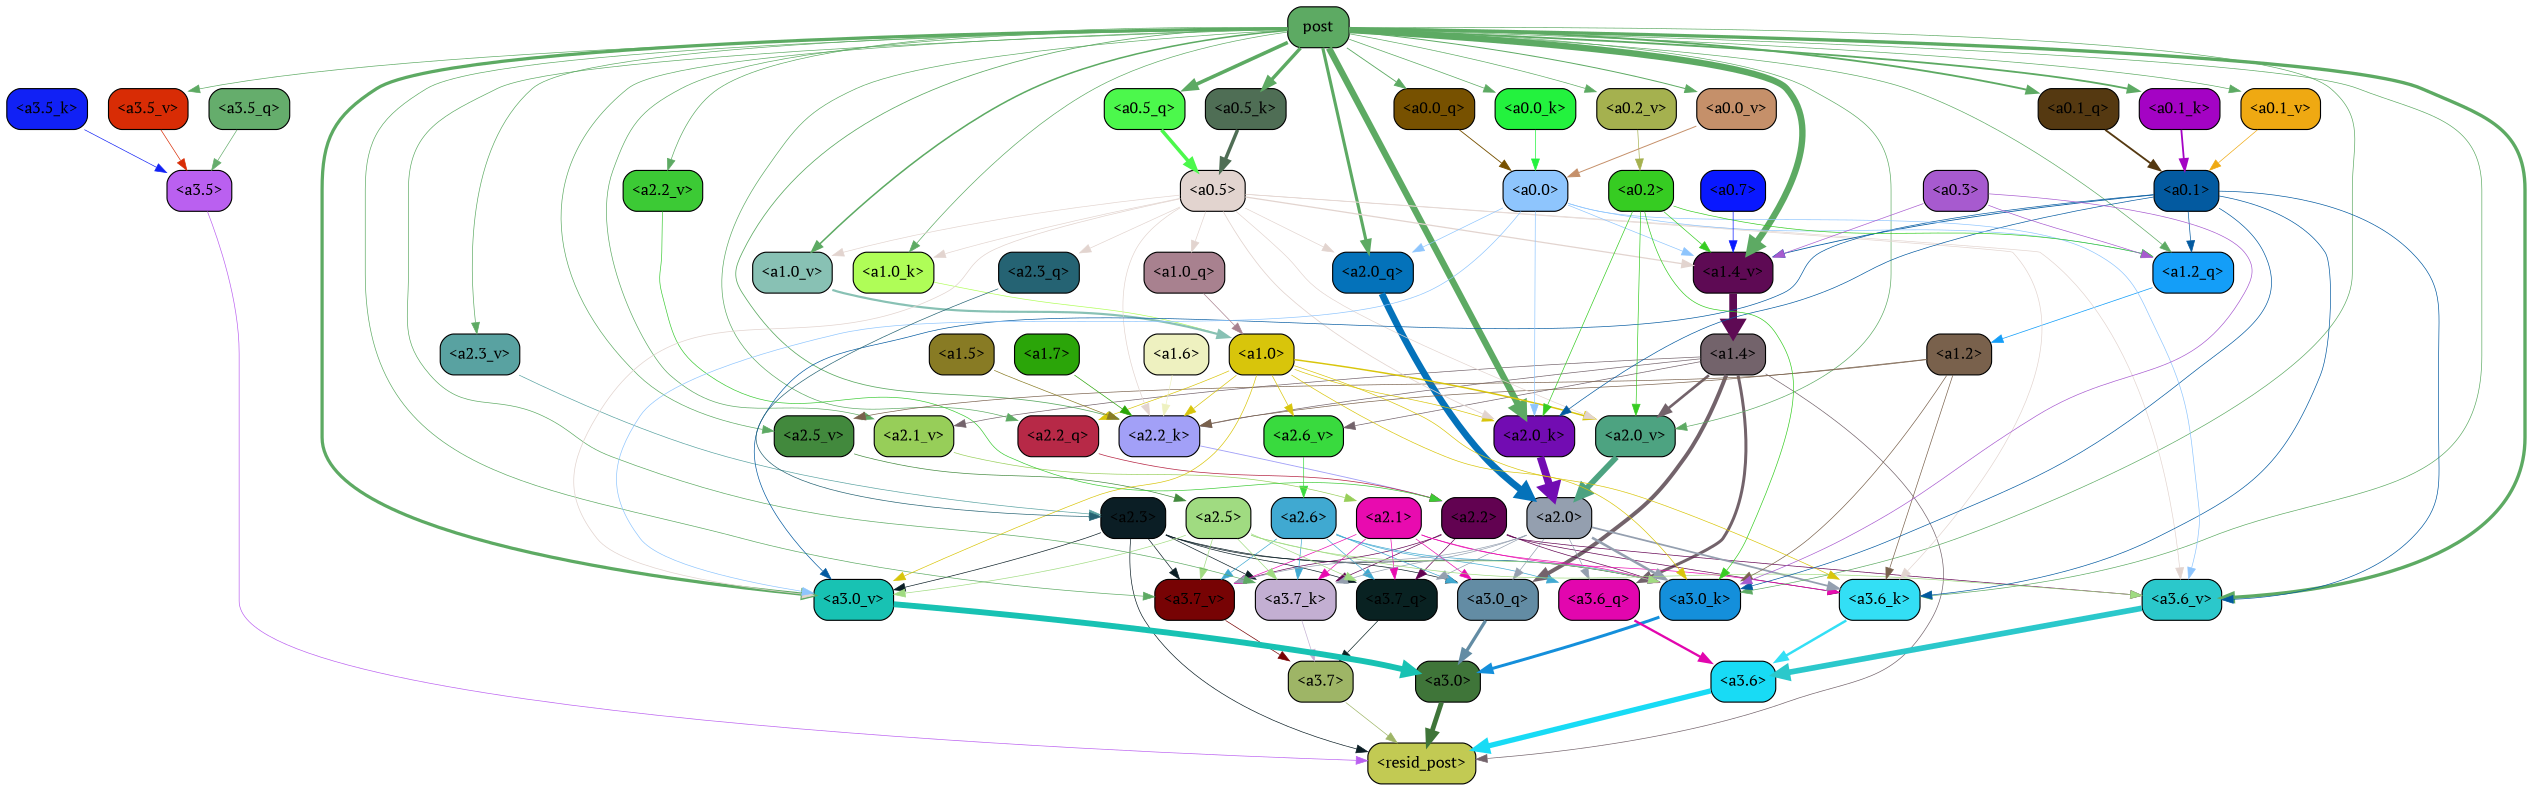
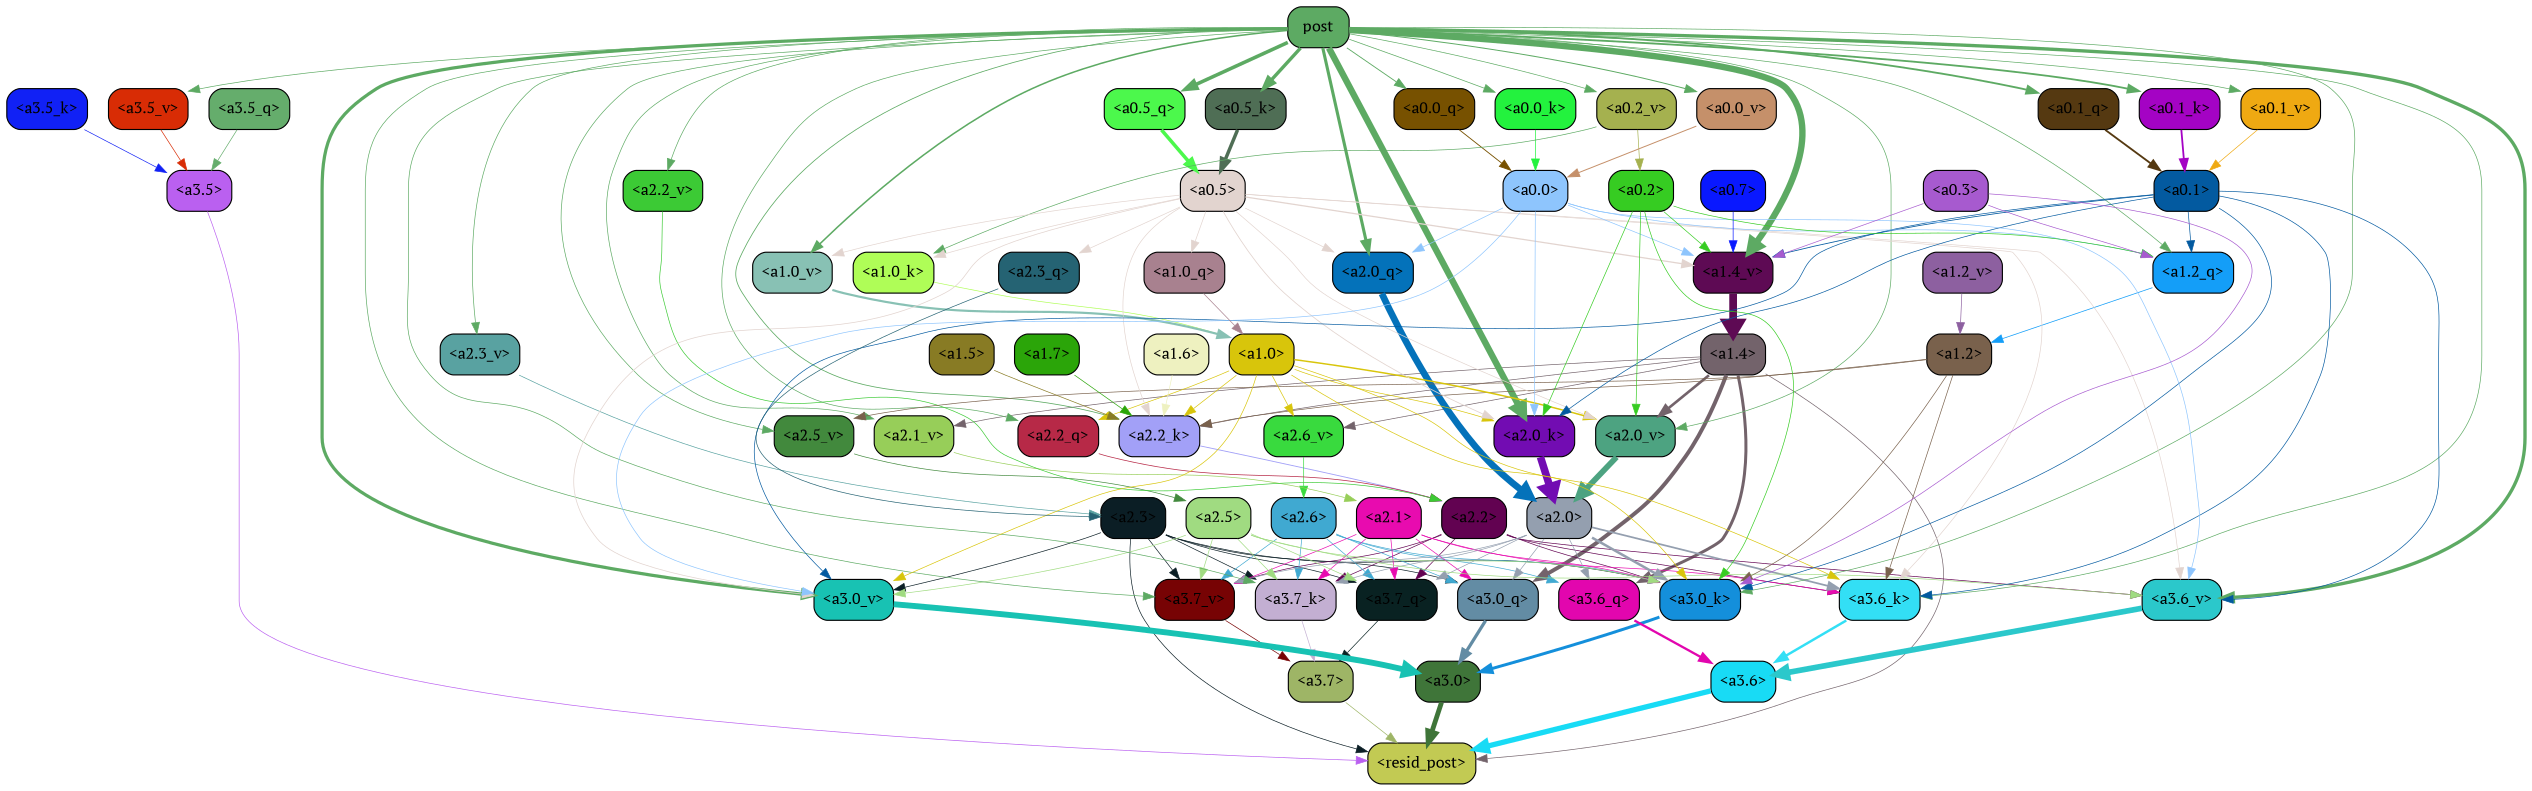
(1080, 98) -> (1264, 155)
none -> (1963, 273)
